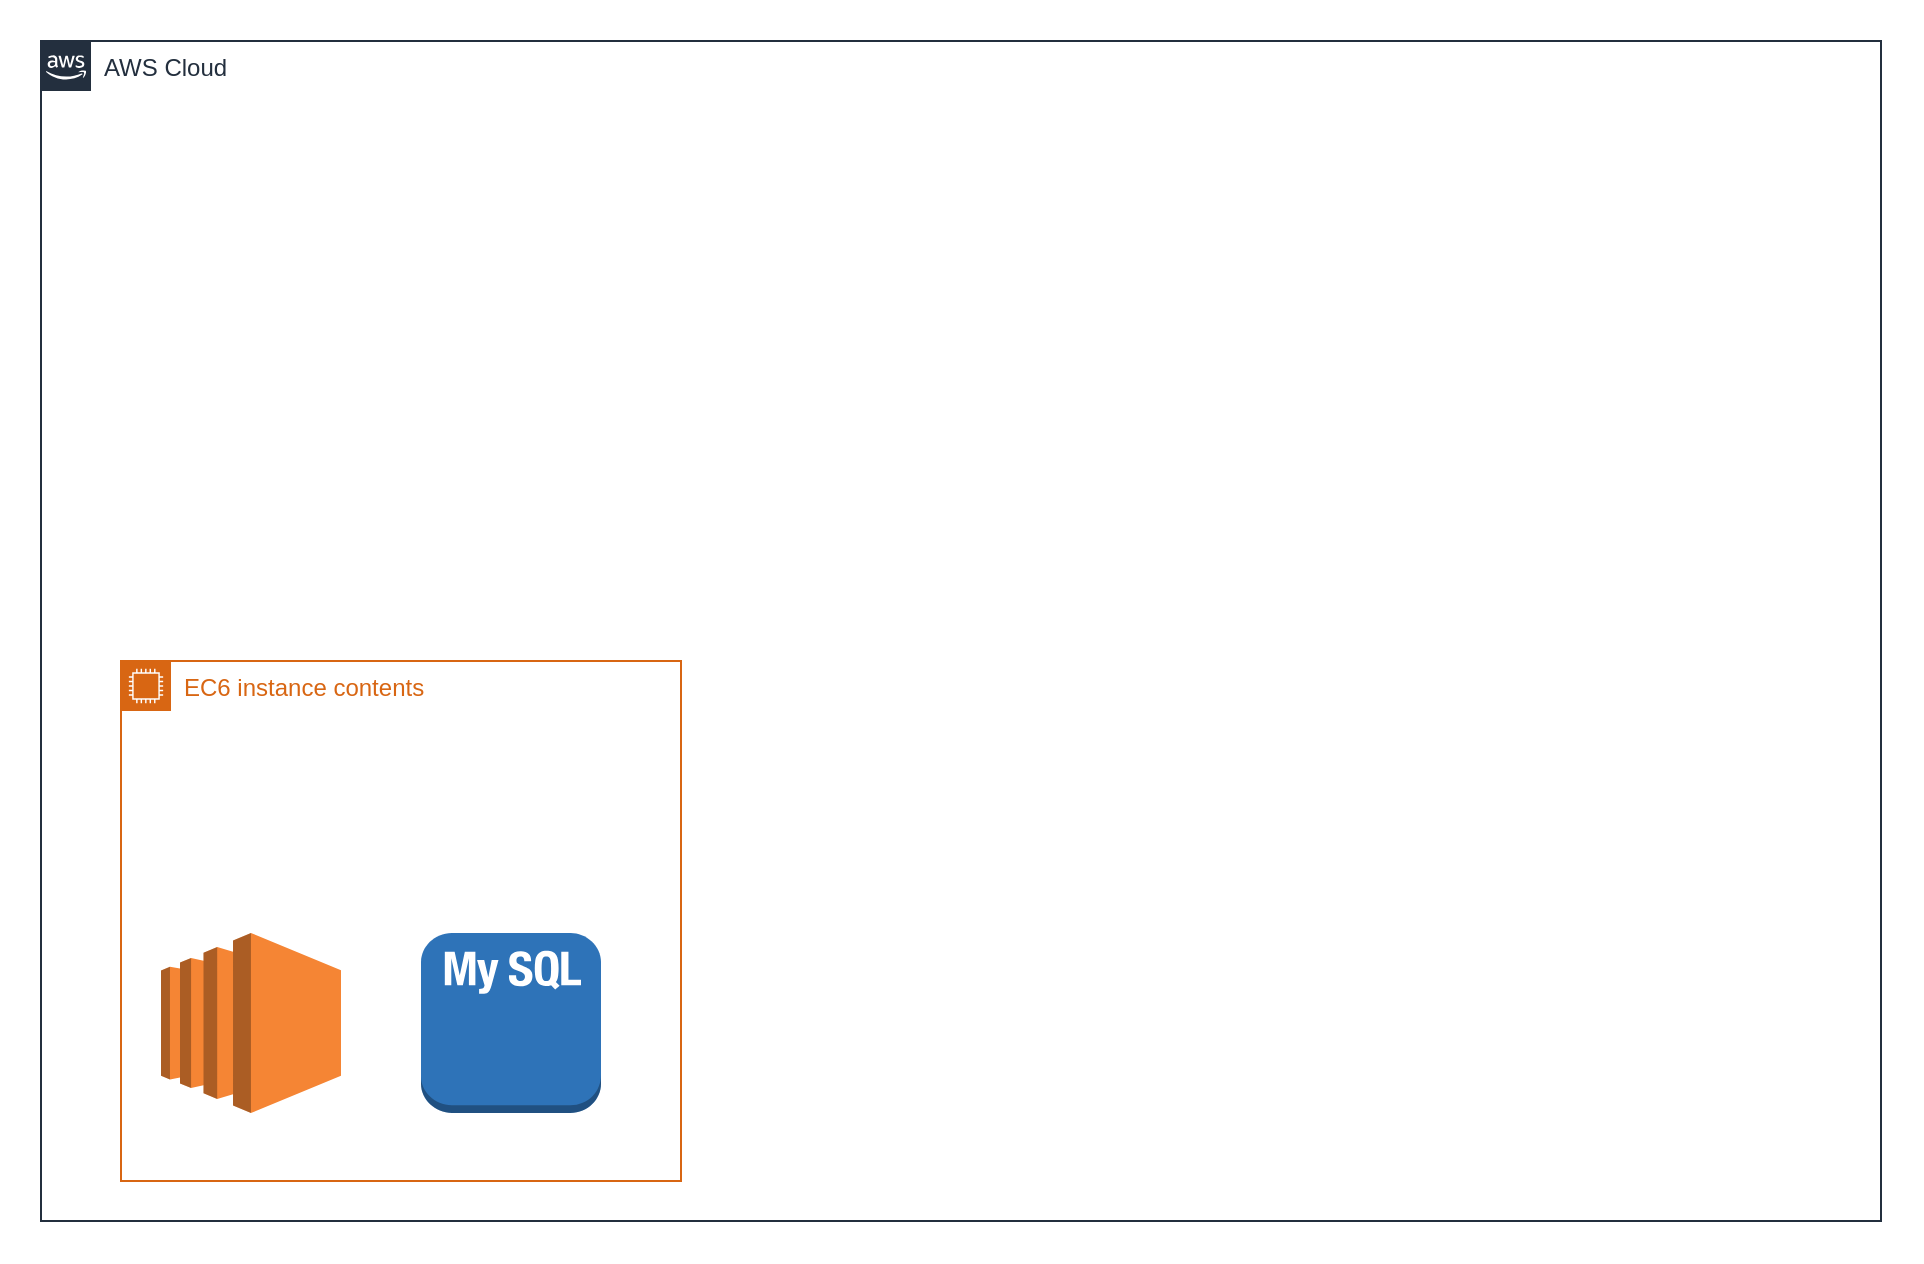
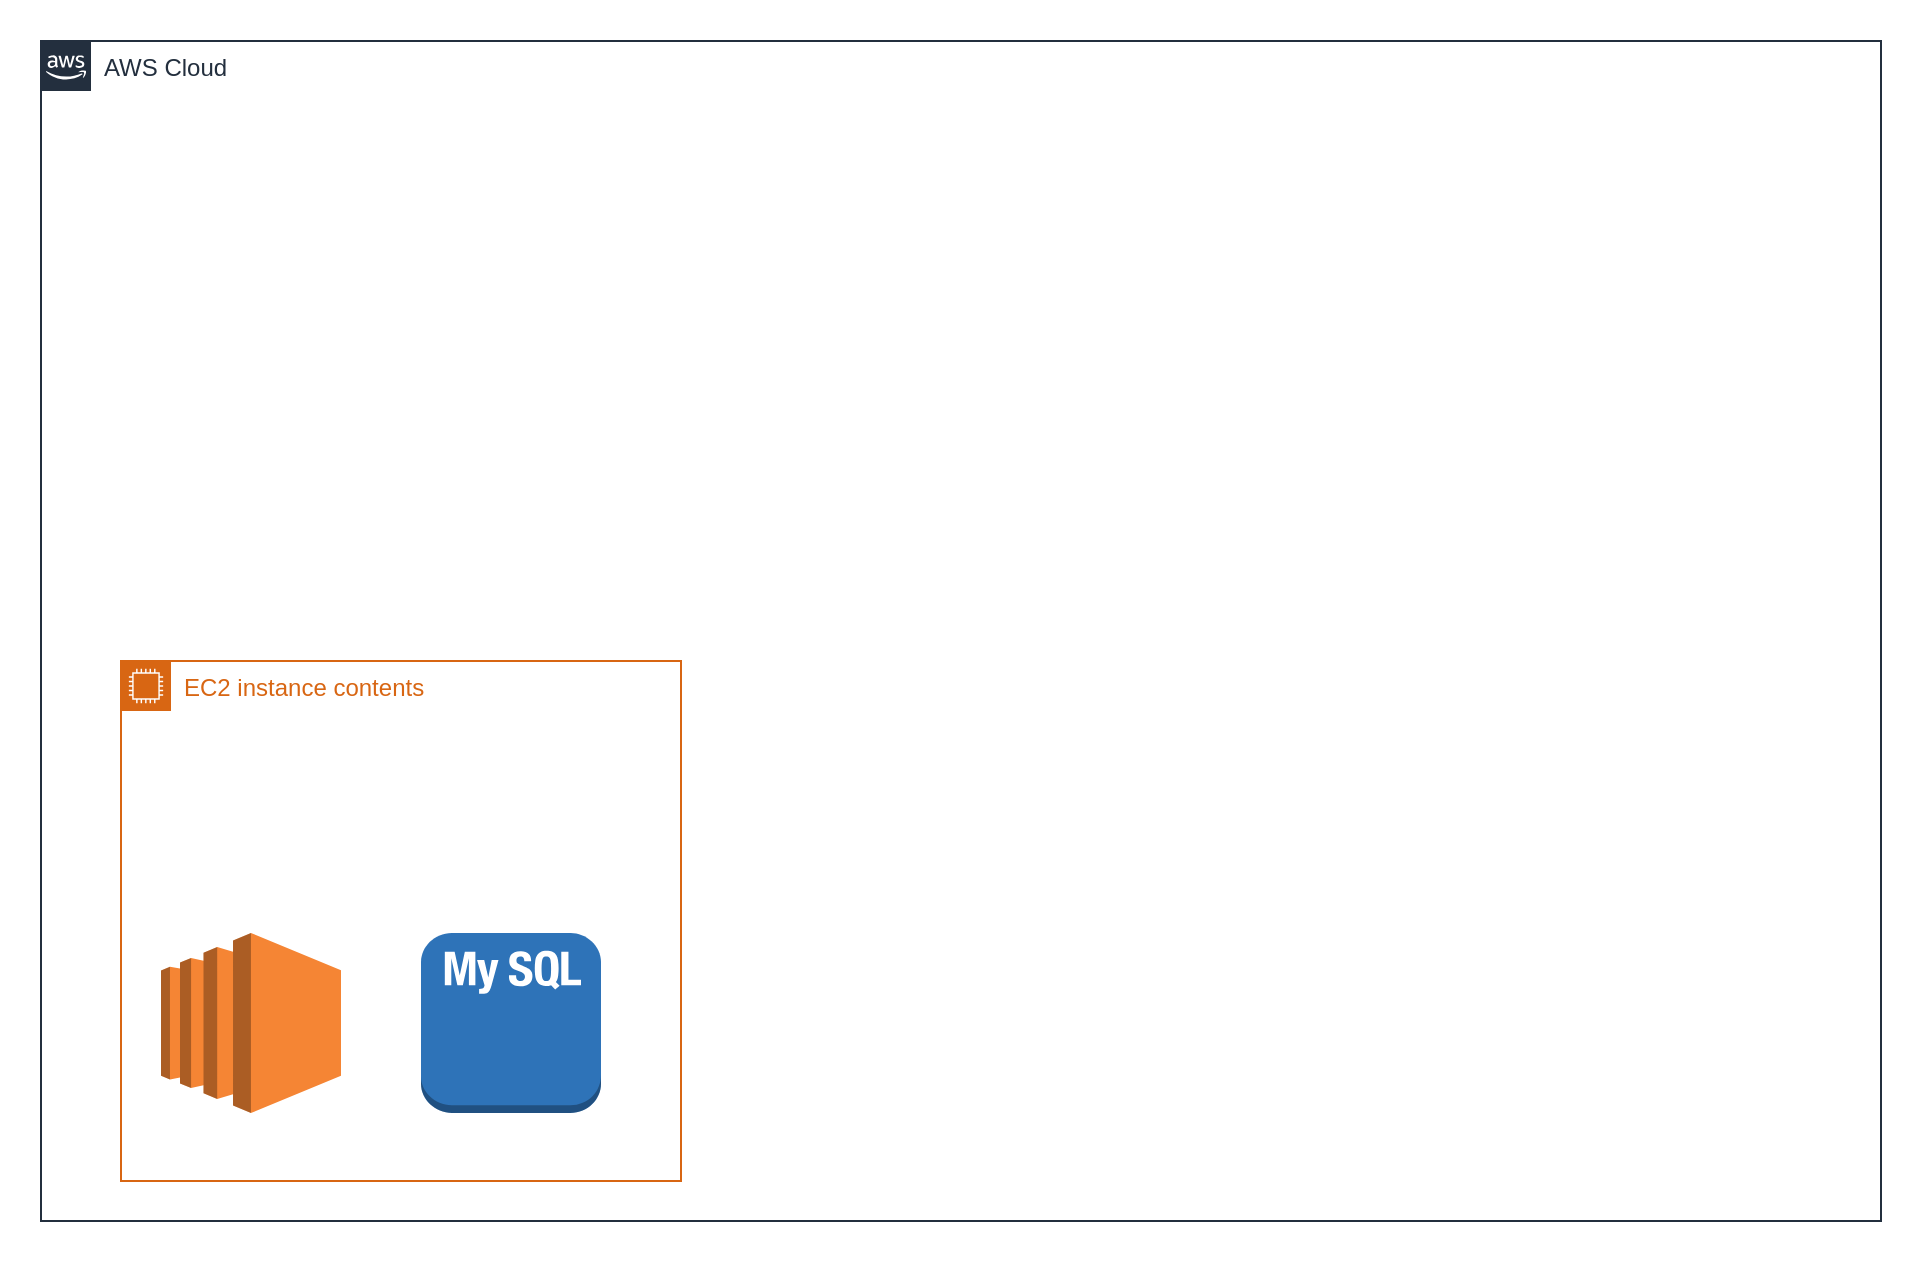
(317, 689) -> (317, 689)
